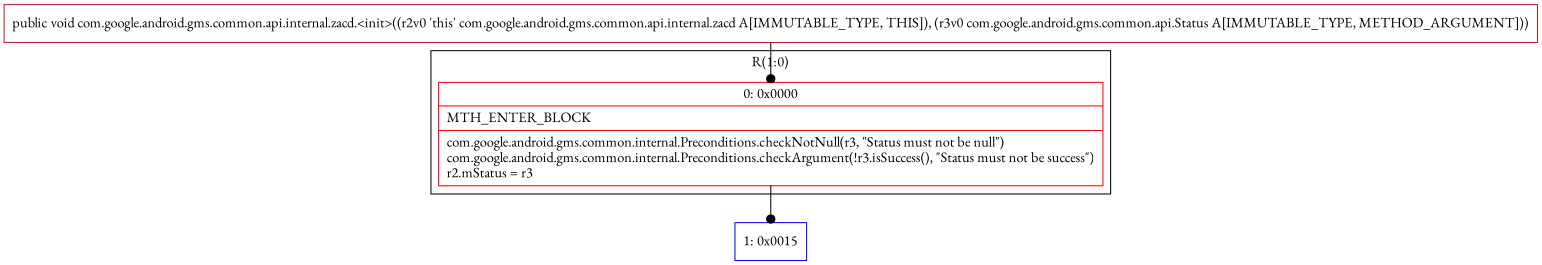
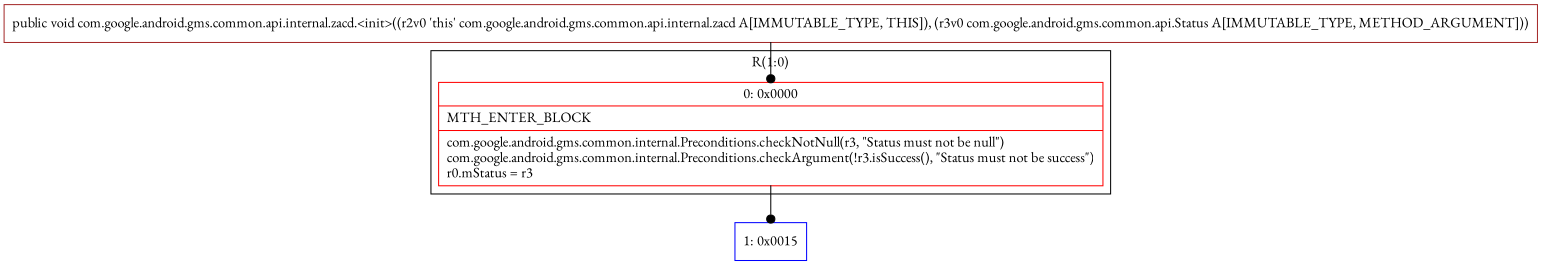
(490, 173) -> (490, 173)
